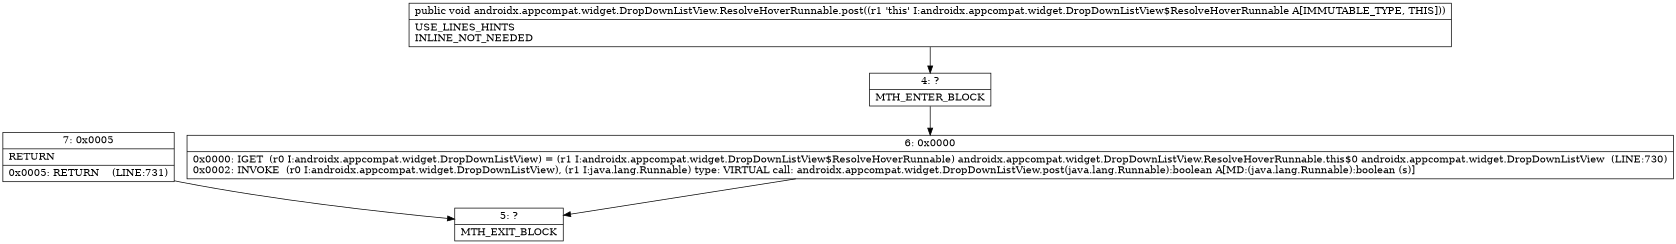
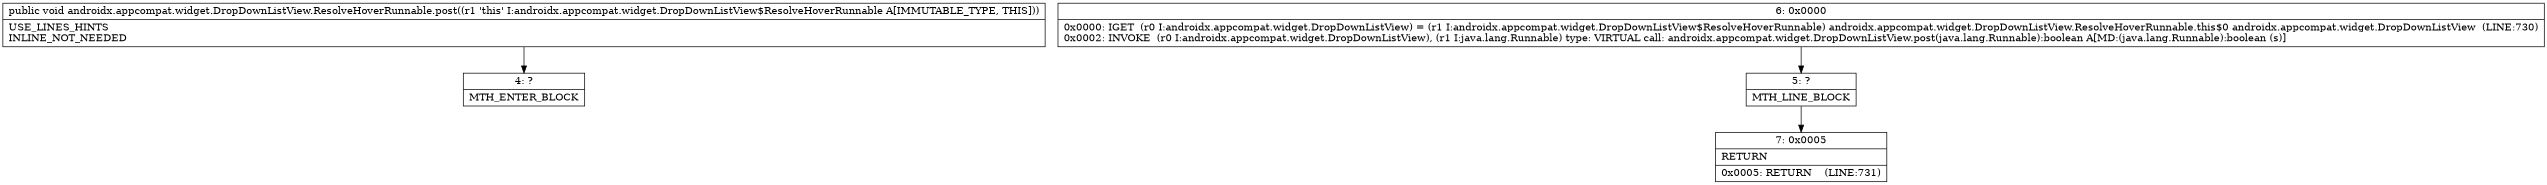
(930, 117) -> none
(310, 203) -> (1801, 116)
(509, 232) -> (1801, 97)
